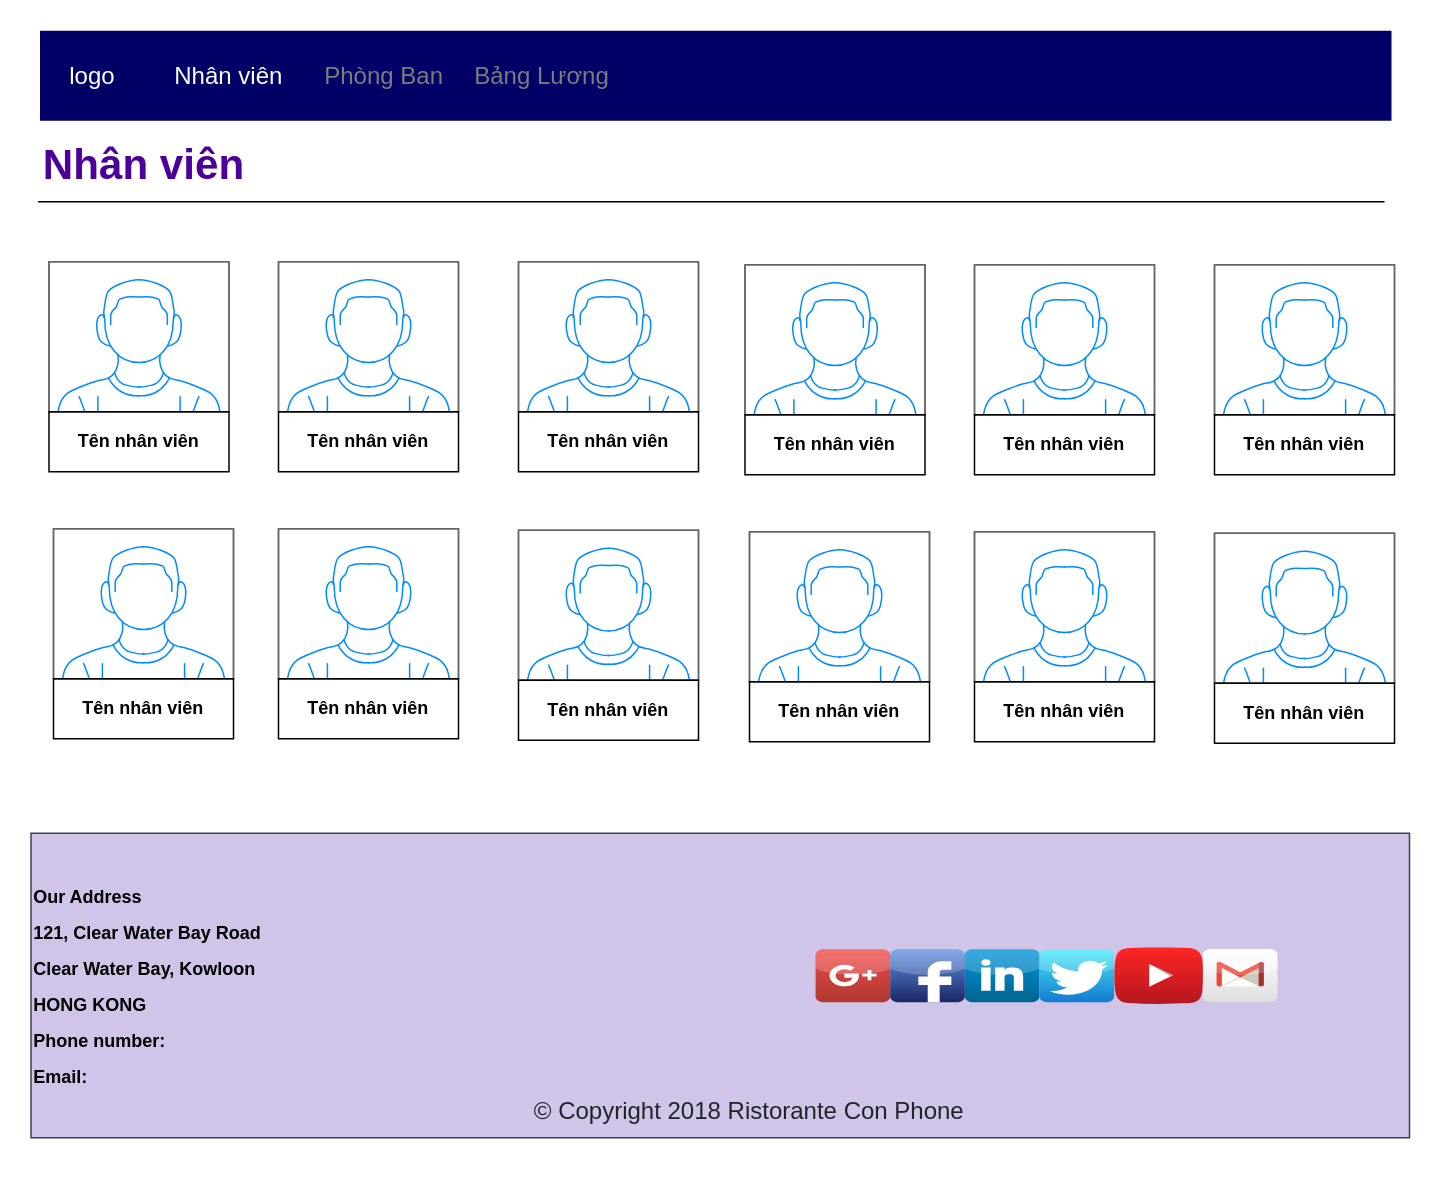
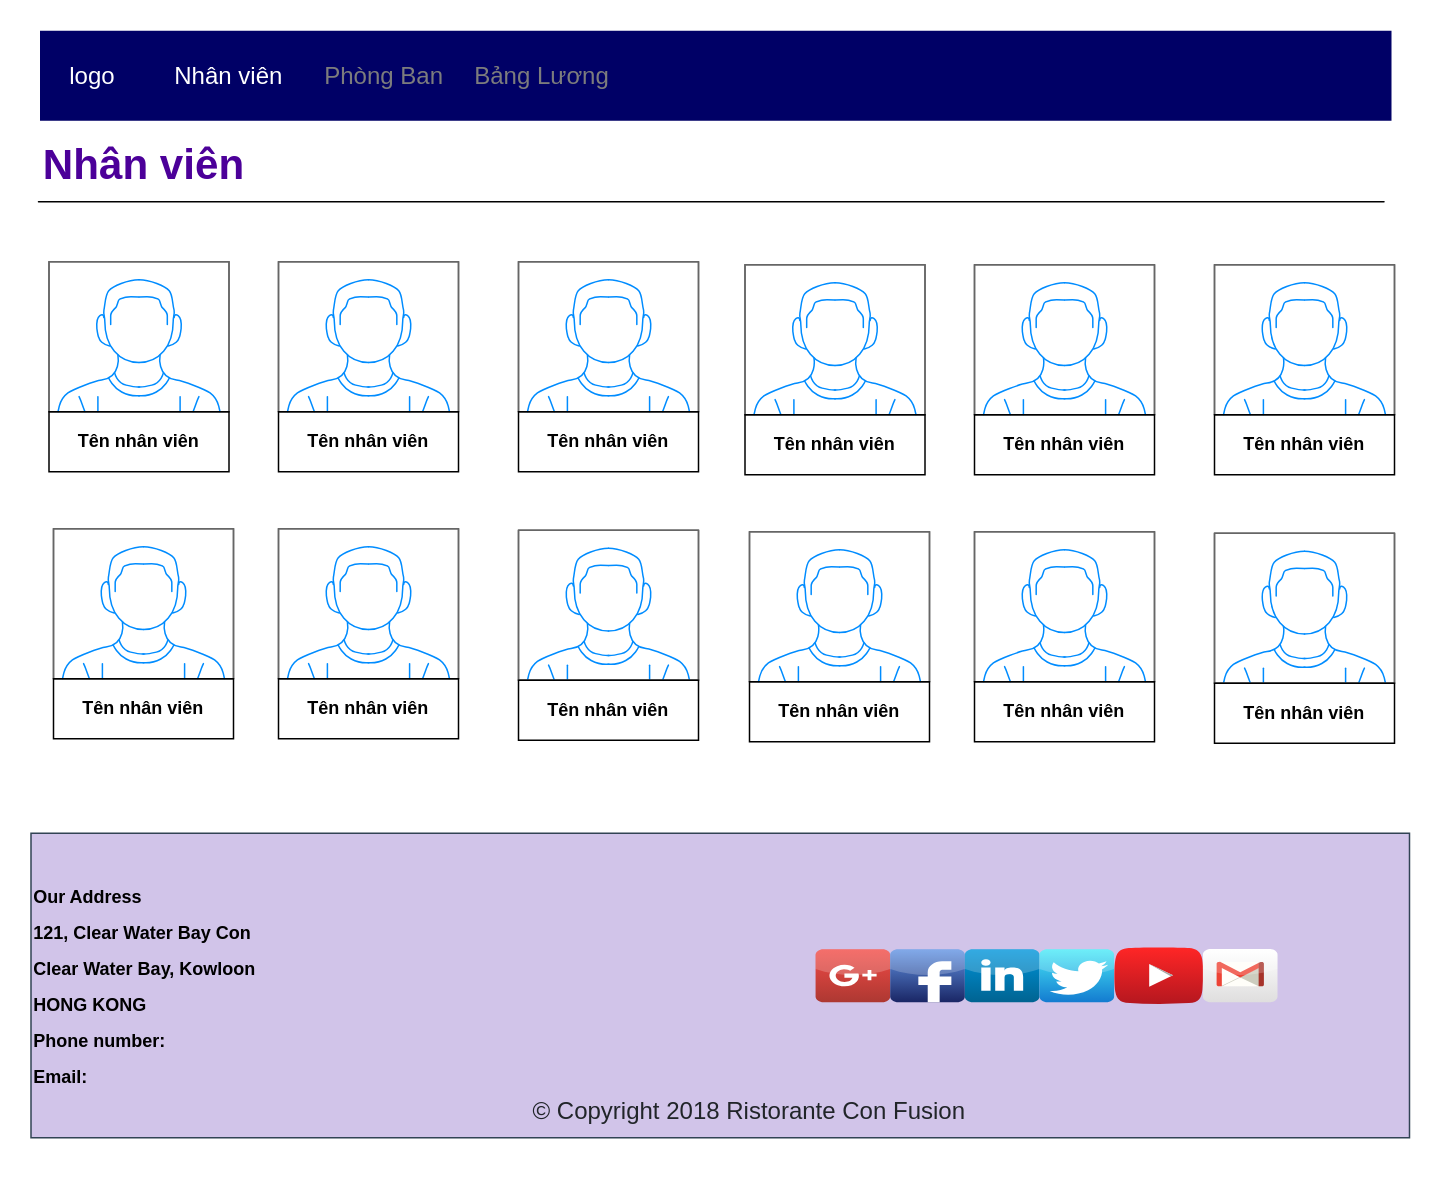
(155, 986) -> (150, 986)
(749, 1111) -> (749, 1111)
